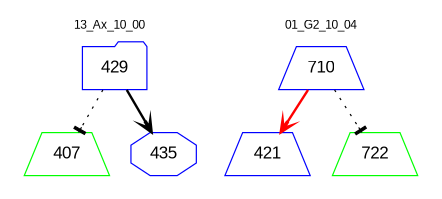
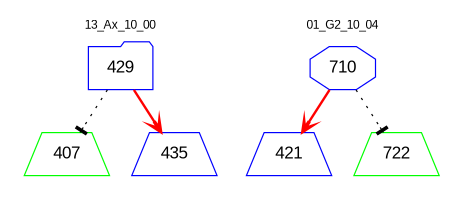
(321, 68) -> (343, 68)
(136, 106) -> (144, 106)
(164, 154) -> (174, 154)
